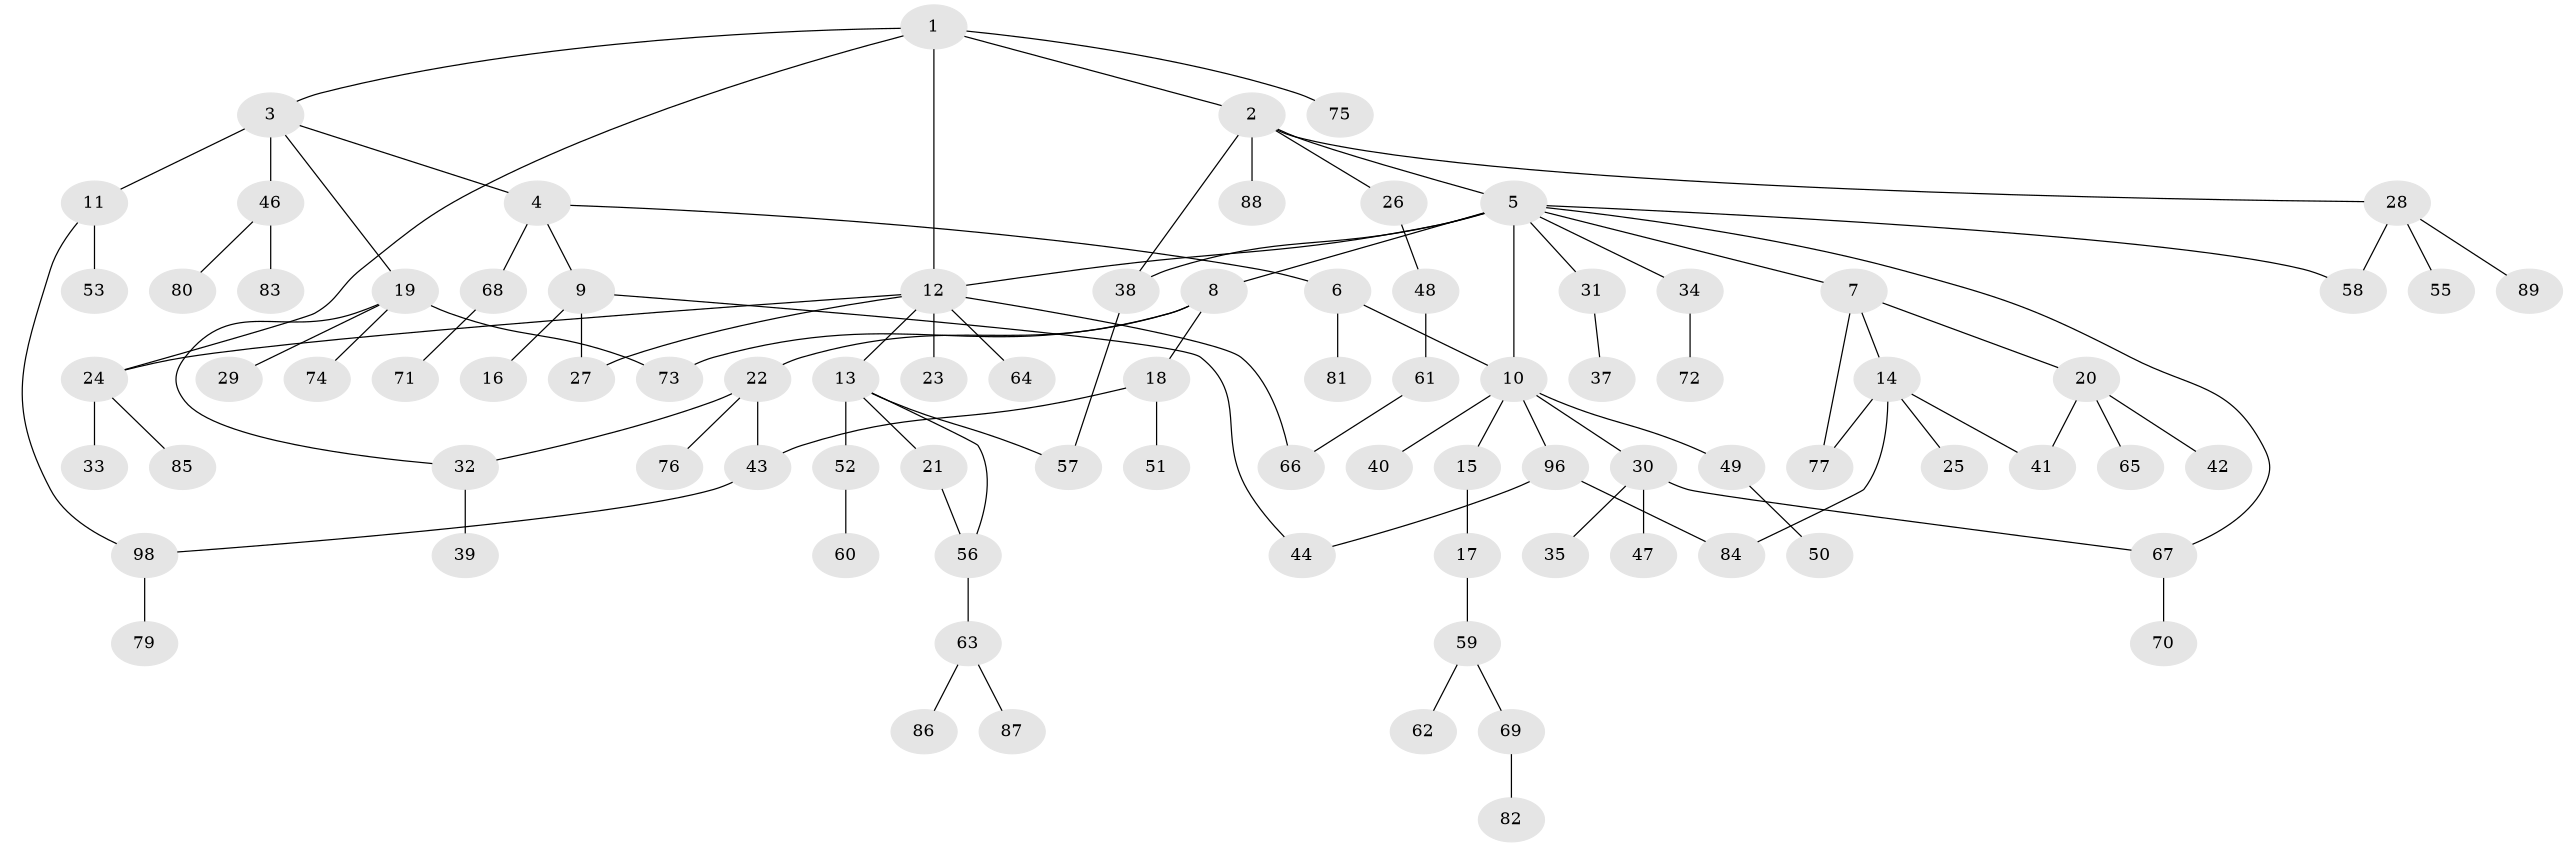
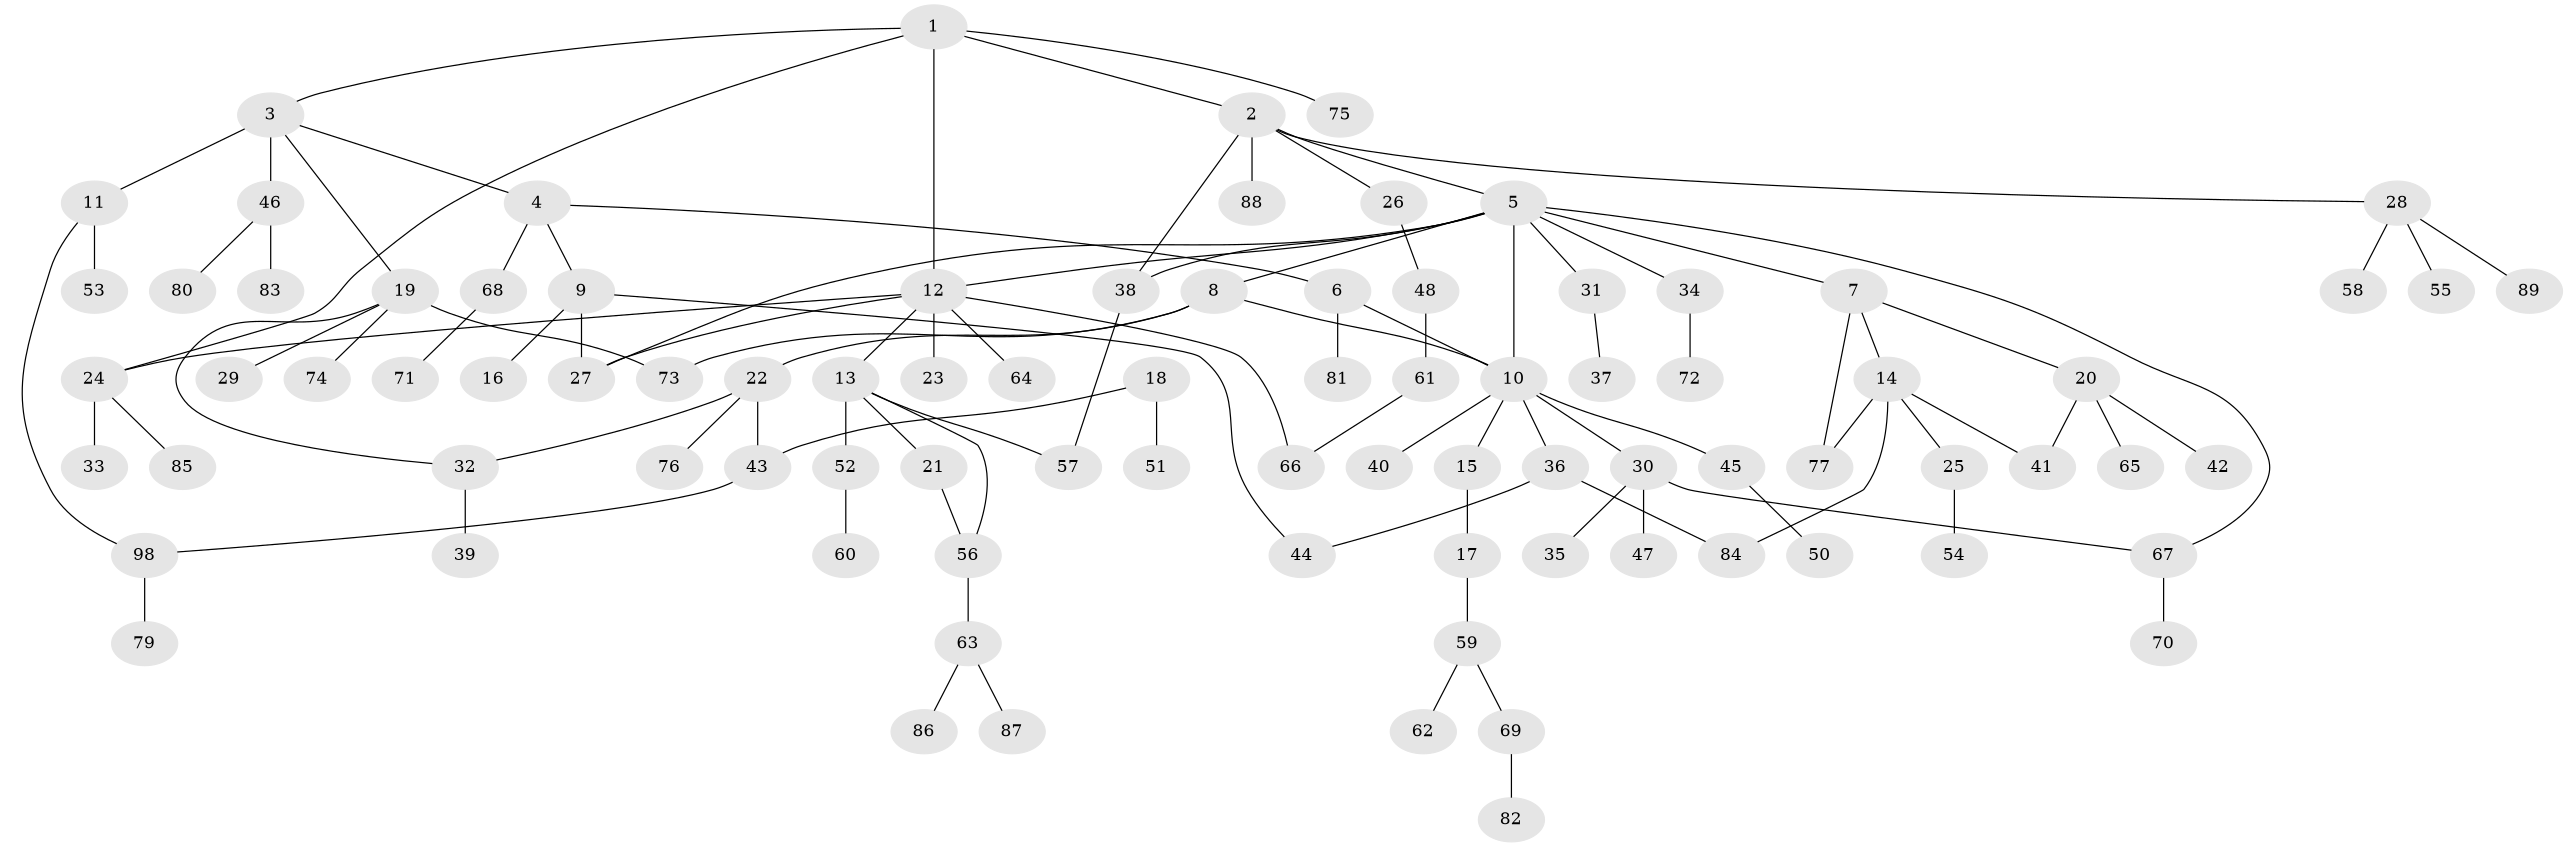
(1939, 228) -> (1038, 248)
(1188, 332) -> (1367, 330)
(1555, 467) -> (1555, 467)
(1732, 467) -> (1732, 467)
none -> (1954, 556)
